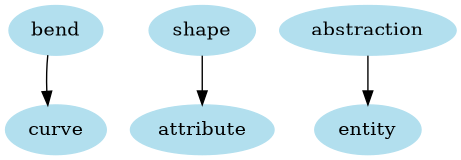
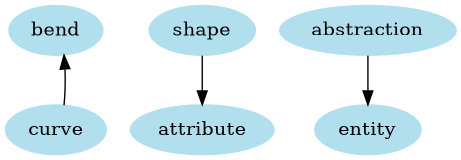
(47, 73) -> (65, 87)
